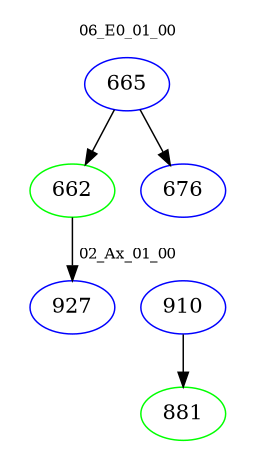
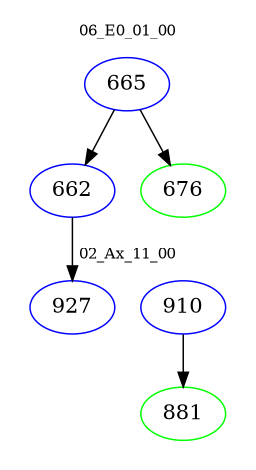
(72, 191) -> (72, 191)
(183, 191) -> (183, 191)
(128, 255) -> (128, 255)
